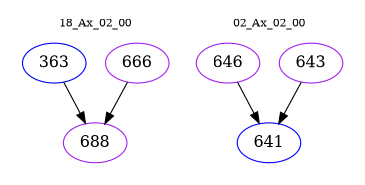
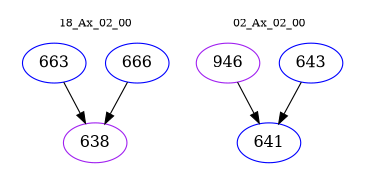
(54, 63) -> (54, 63)
(137, 63) -> (137, 63)
(228, 63) -> (228, 63)
(311, 63) -> (311, 63)
(95, 143) -> (95, 143)
